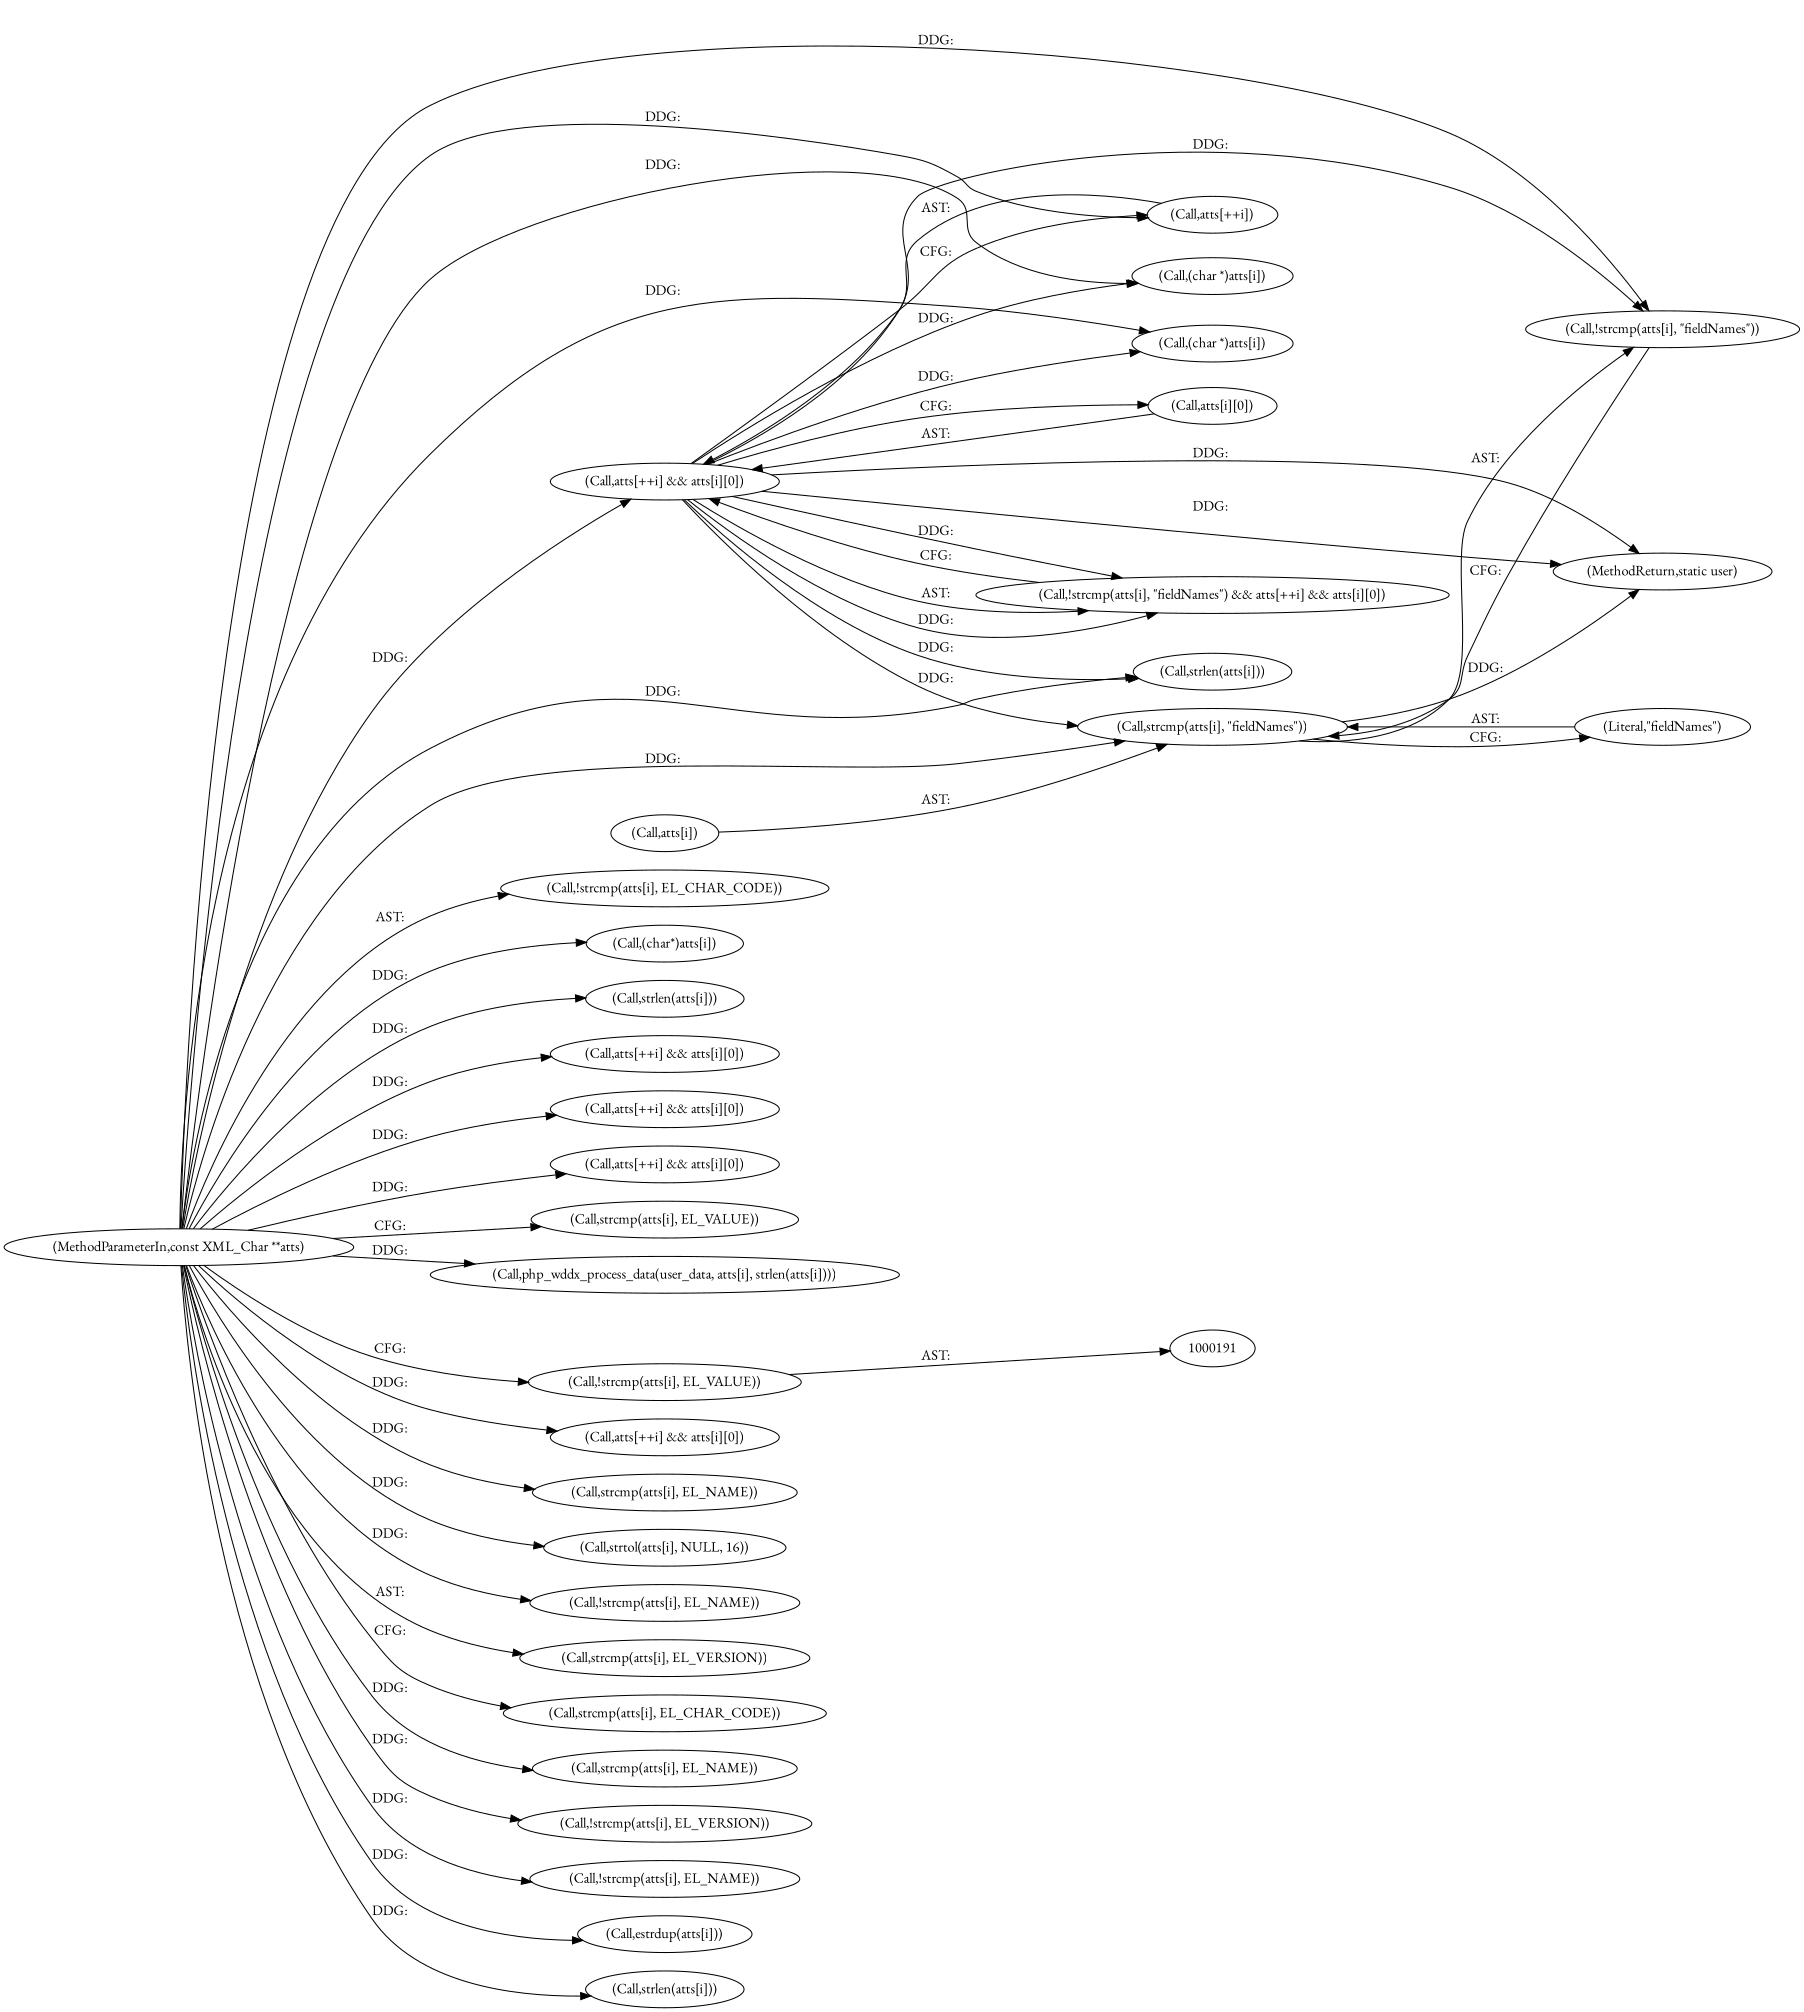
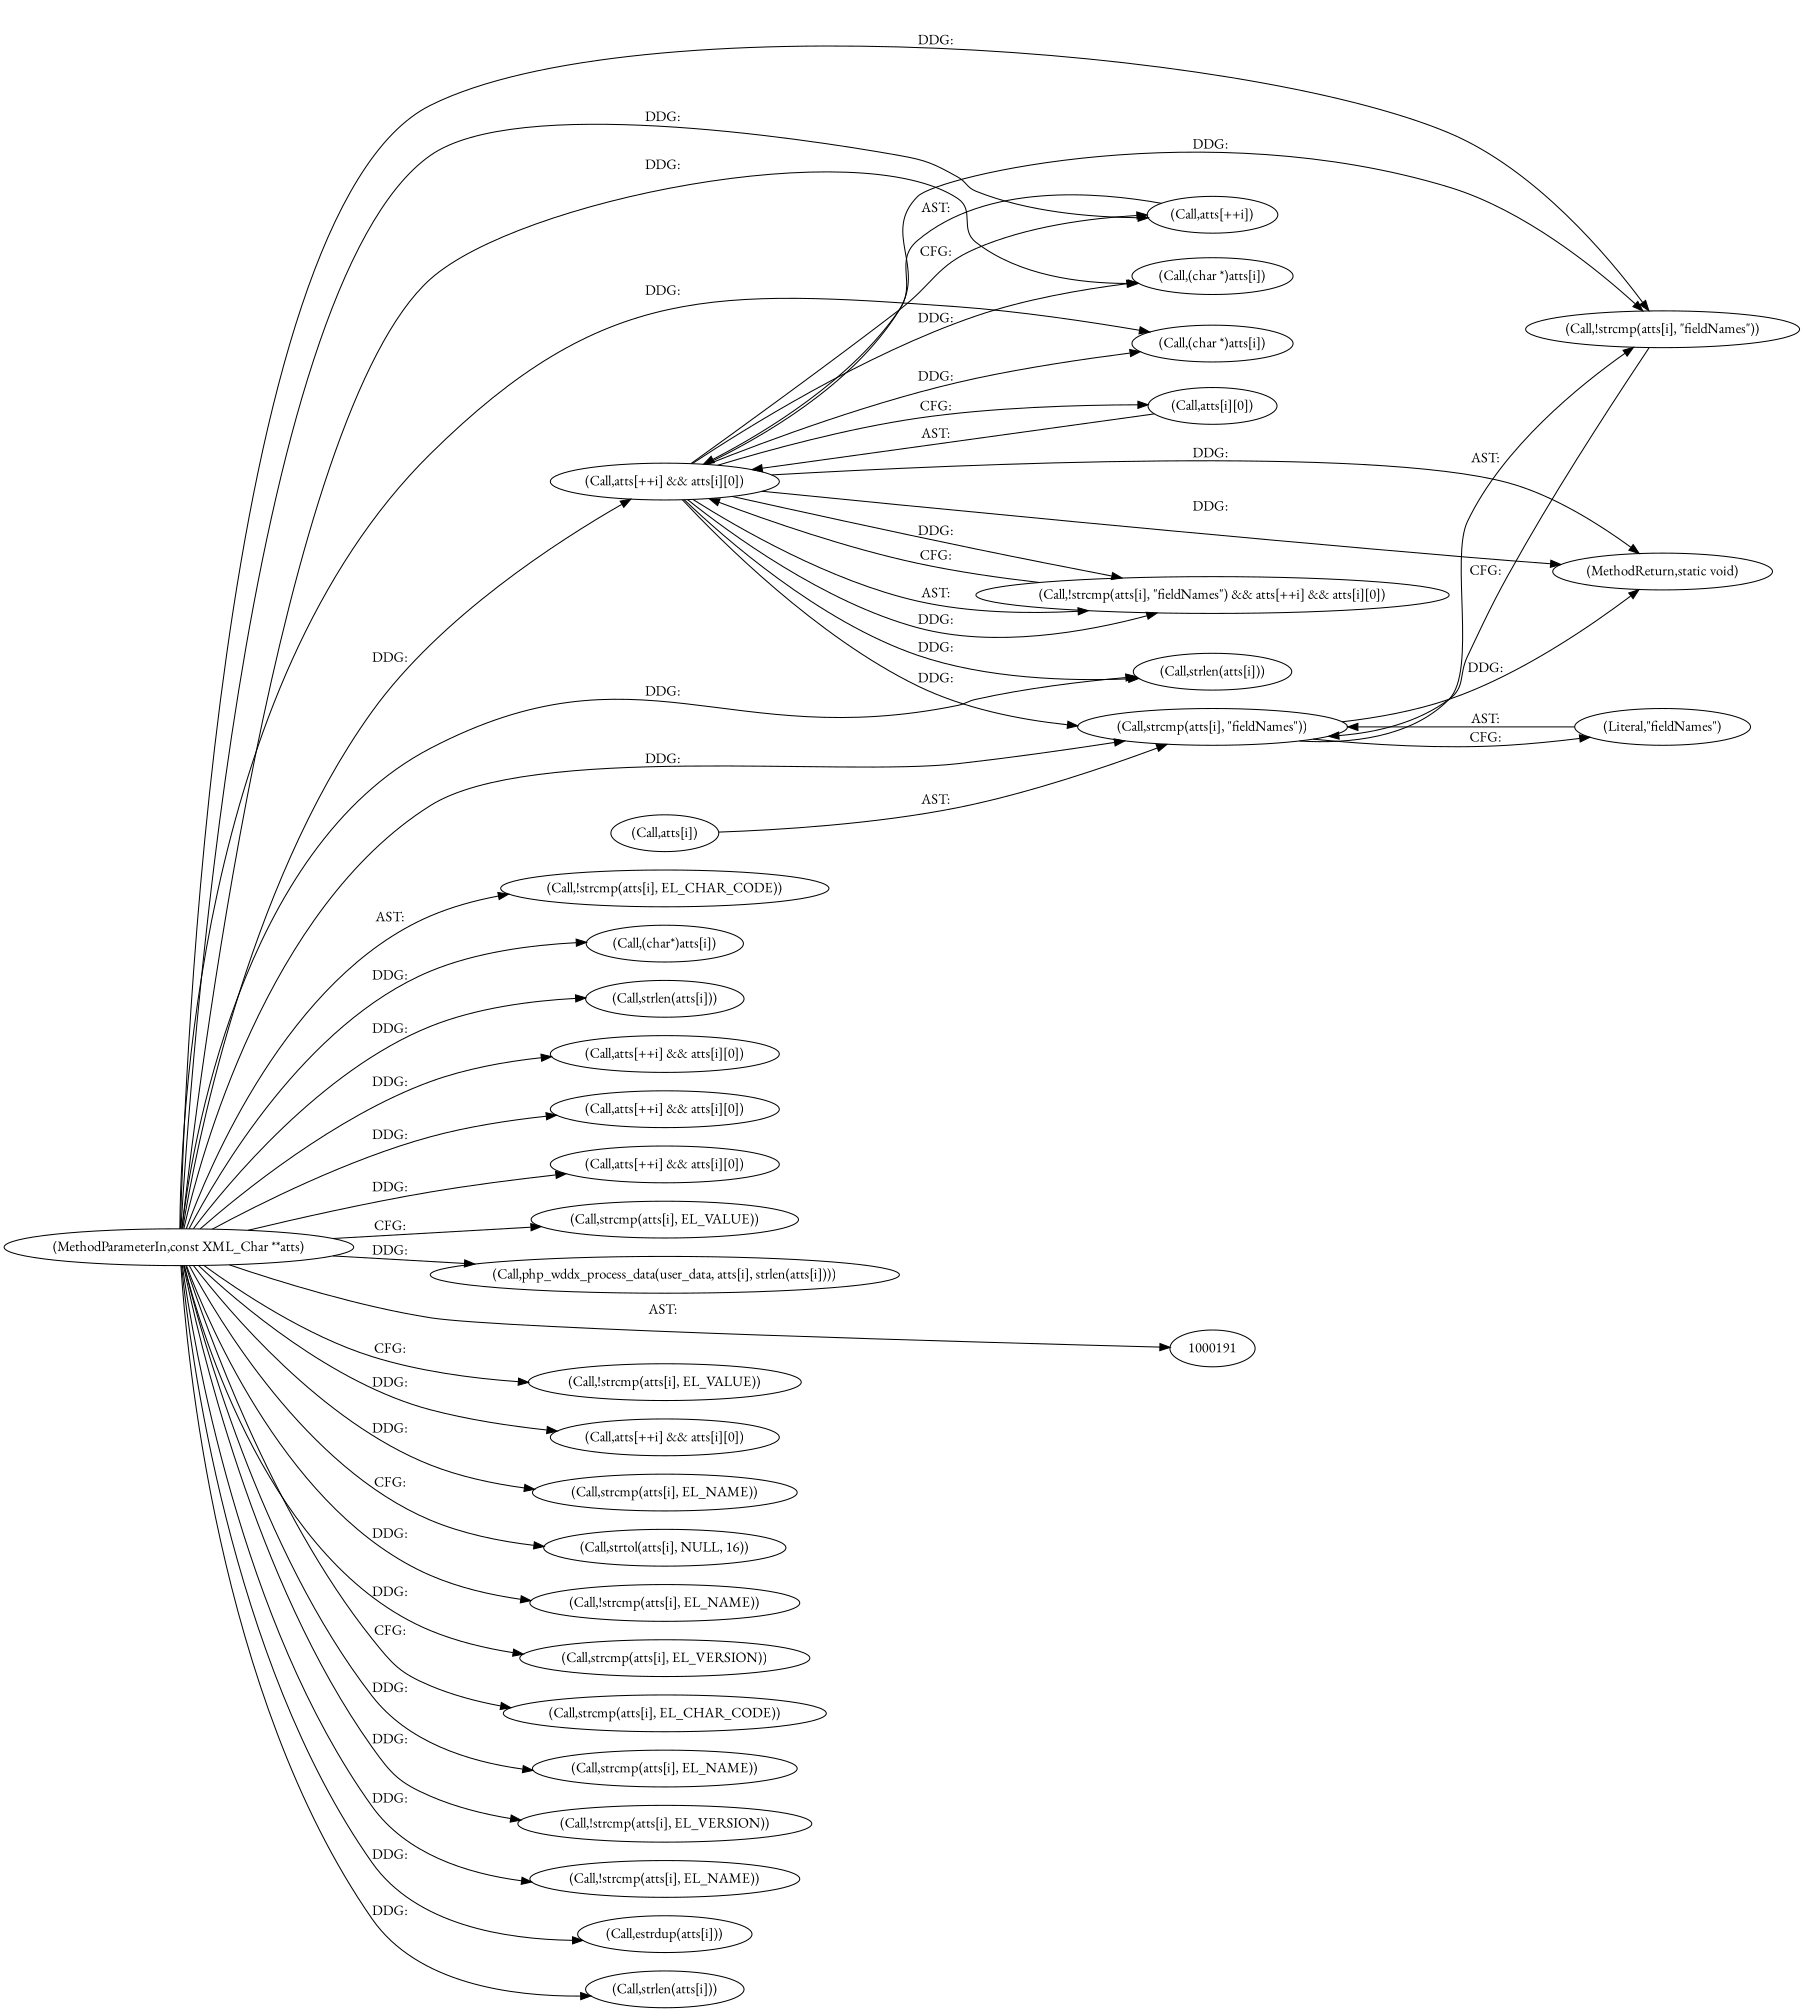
(1663, 572) -> (1663, 572)
(974, 1363) -> (691, 1332)
(392, 1483) -> (392, 1483)
(392, 1592) -> (392, 1592)
